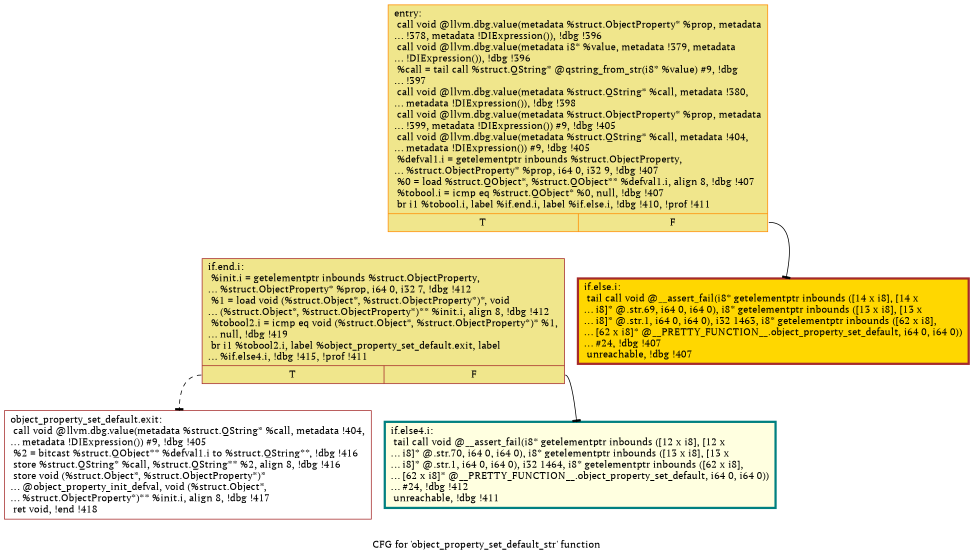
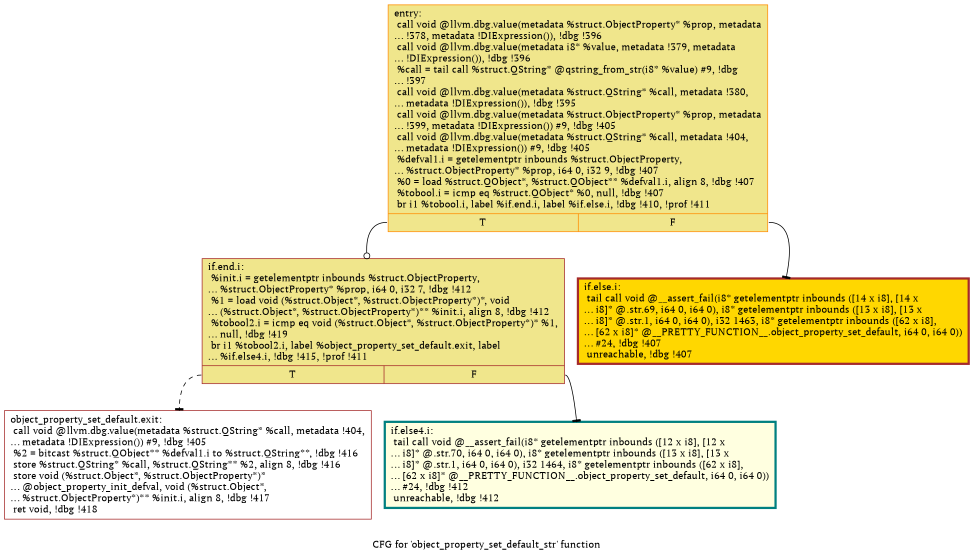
(485, 103) -> (485, 103)
none -> (370, 232)
(445, 498) -> (445, 498)
(54, 509) -> (54, 509)
